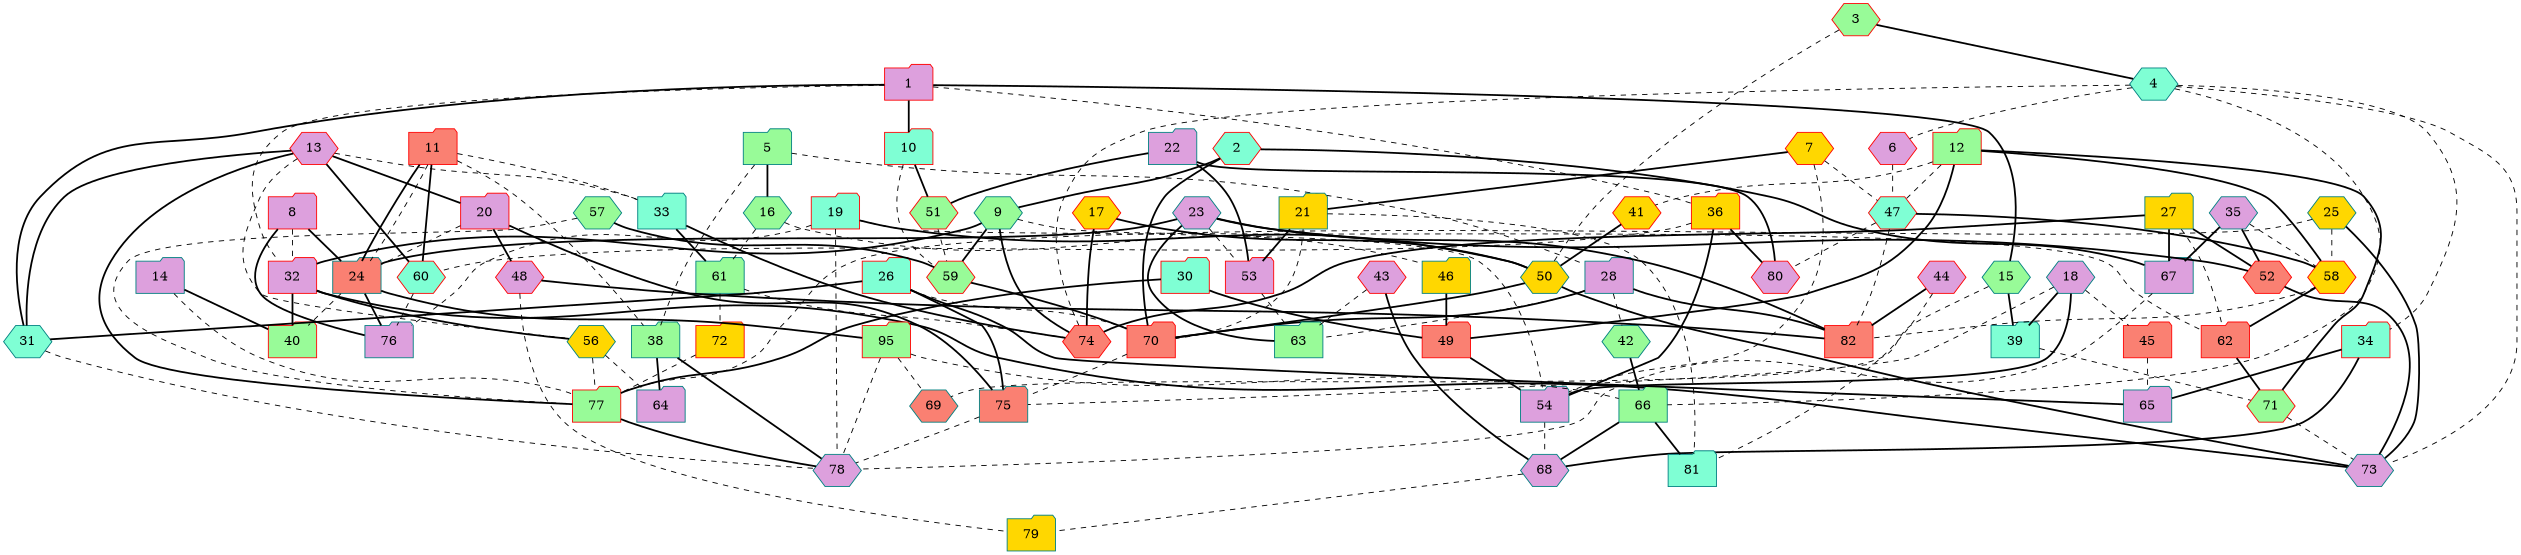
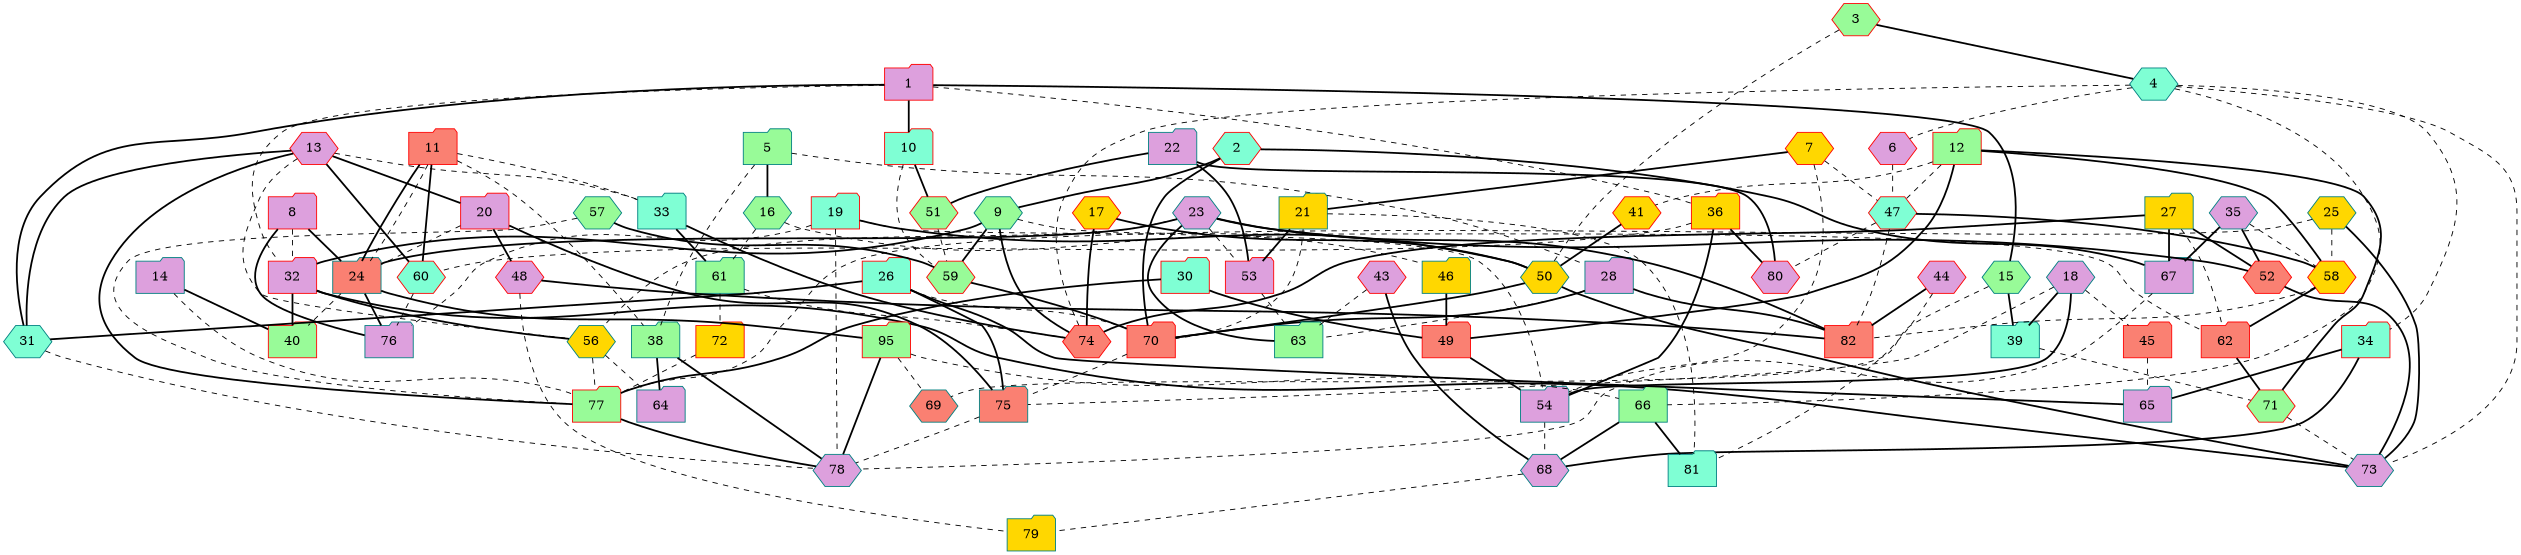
none -> (879, 238)
(1626, 342) -> none
(862, 406) -> (862, 406)
